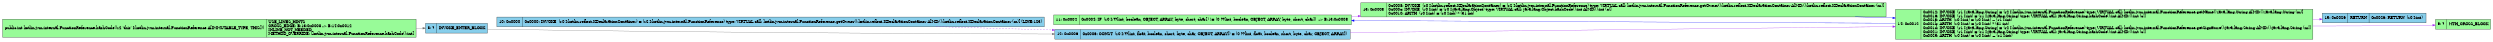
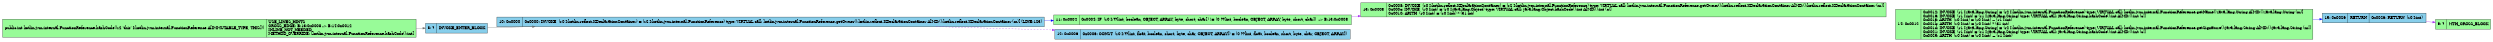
(1874, 17) -> none
(2316, 19) -> (2316, 19)
(1625, 22) -> (1048, 21)
(2373, 26) -> (2429, 22)
(1621, 30) -> none
(770, 32) -> (510, 27)
